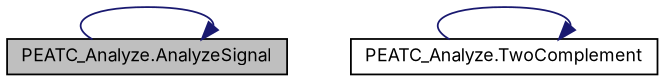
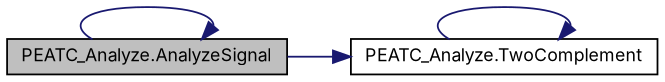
none -> (310, 57)
